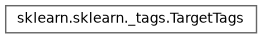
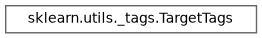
(131, 19) -> (131, 19)
